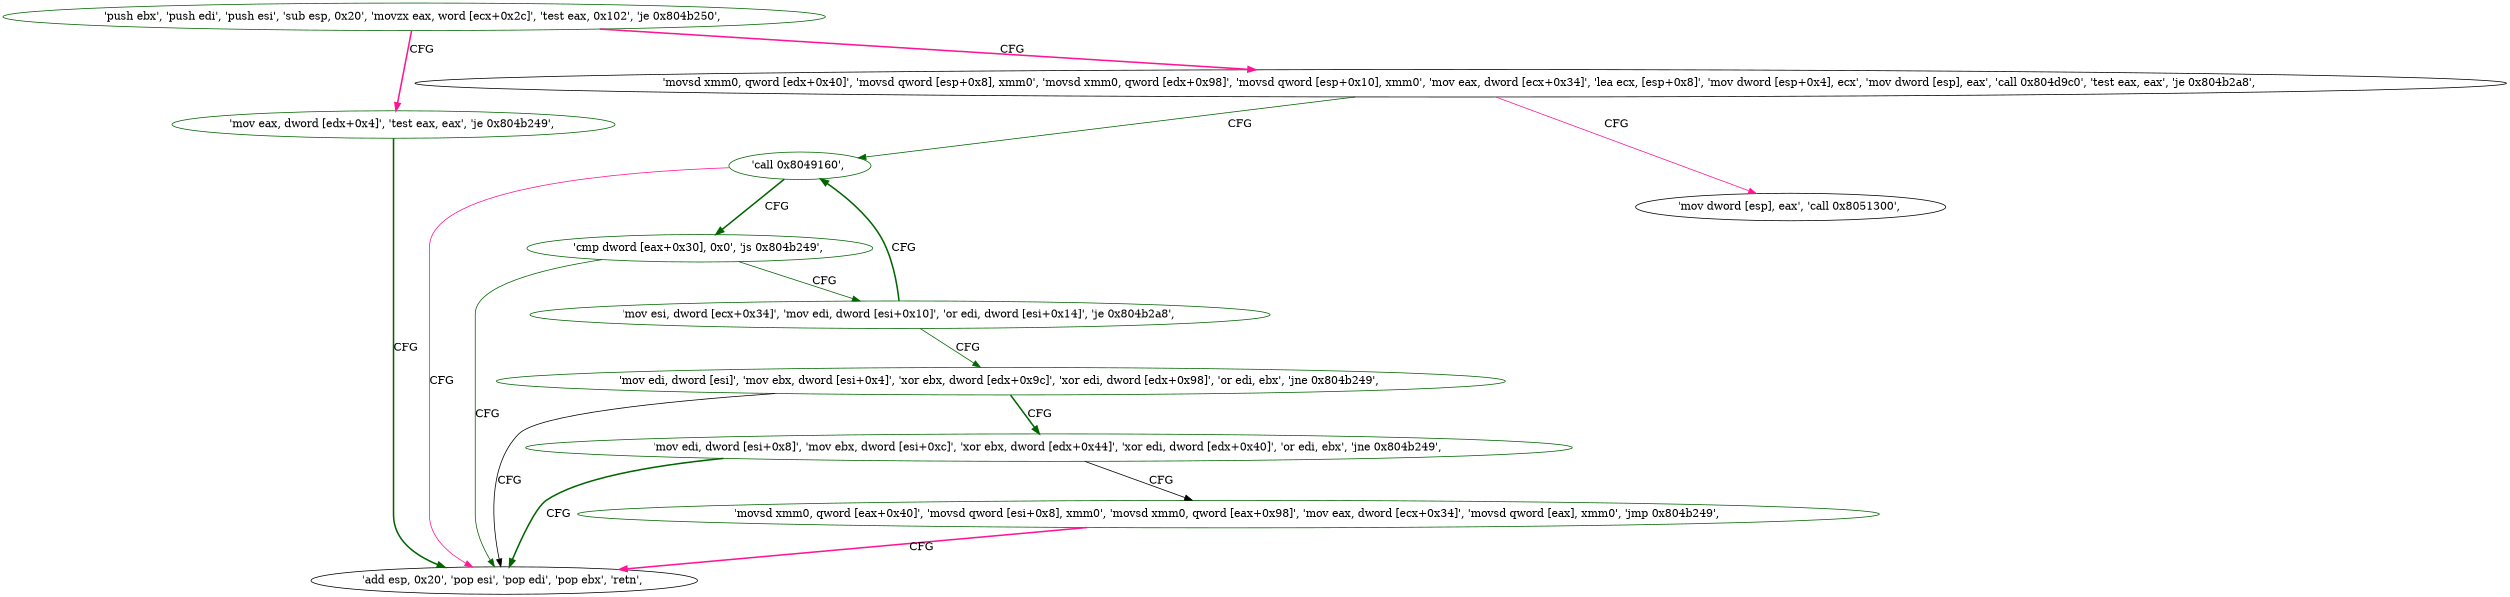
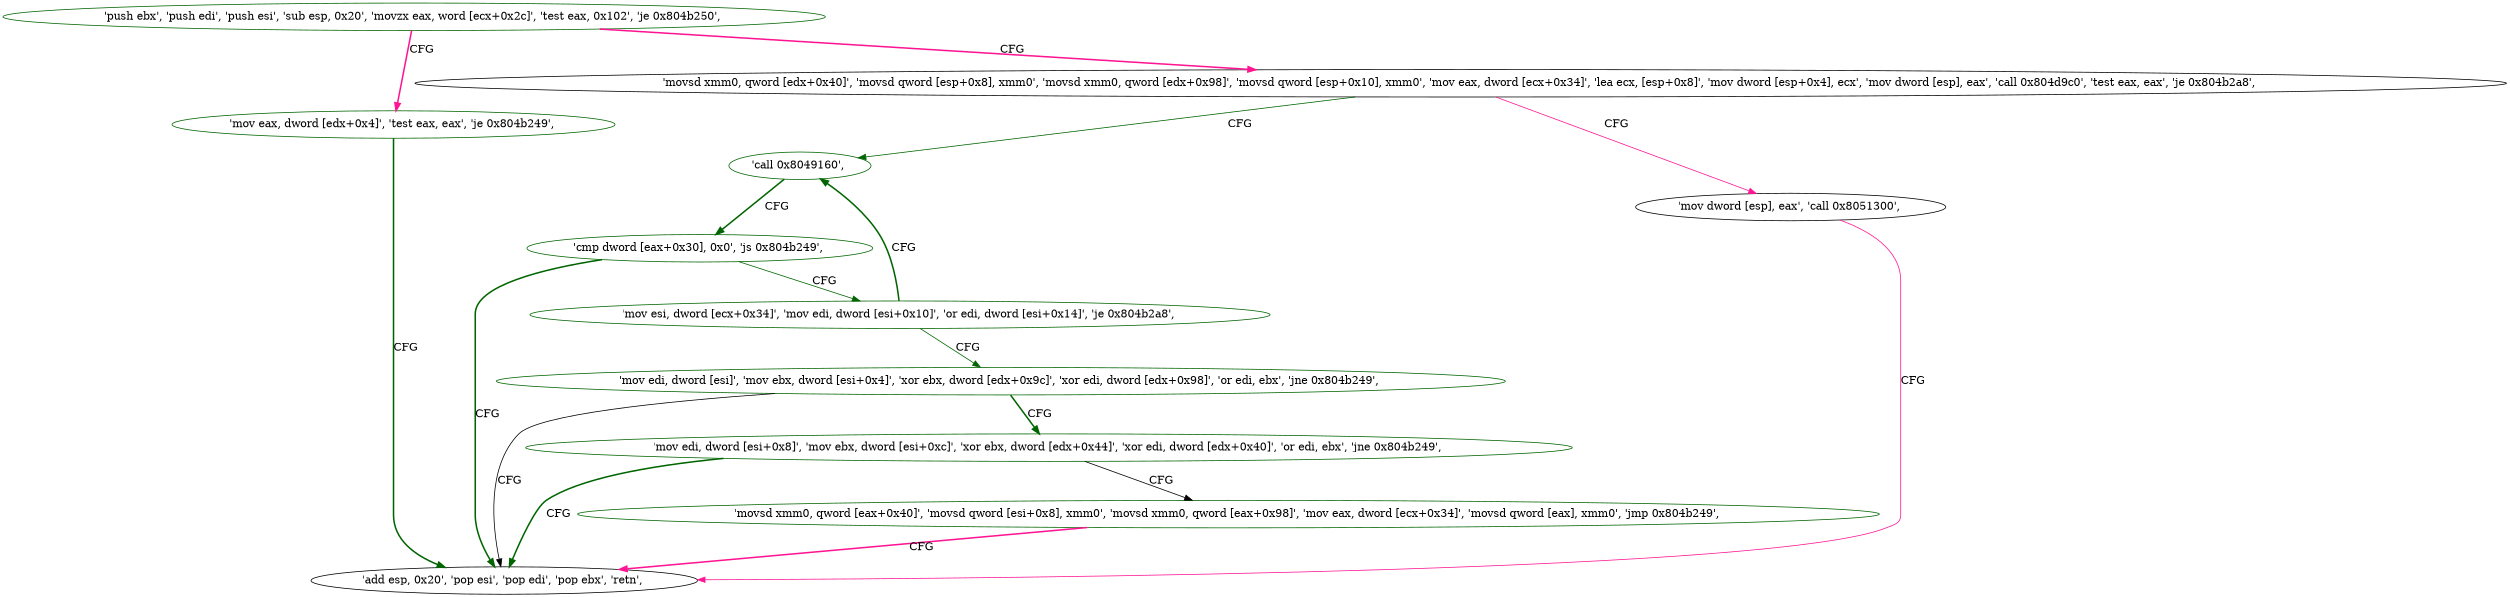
(429, 251) -> (1470, 566)
(475, 366) -> (475, 366)
